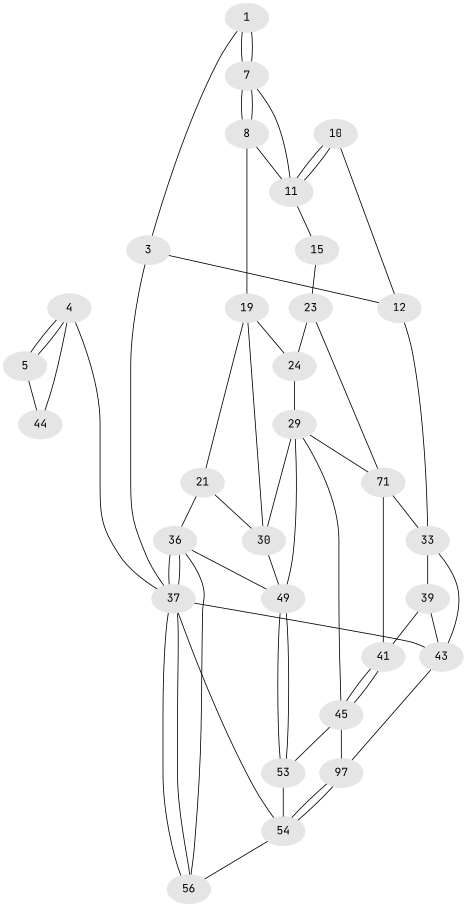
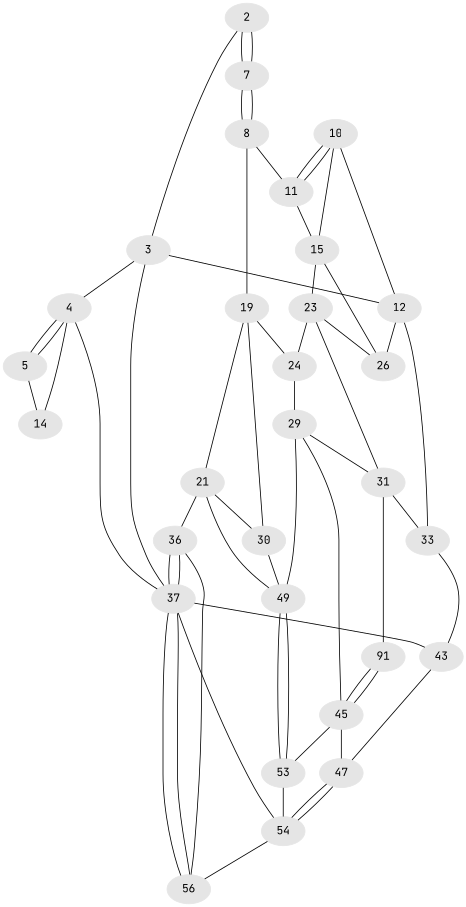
(247, 18) -> (247, 18)
(280, 131) -> none
none -> (326, 192)
none -> (109, 279)
none -> (383, 366)
(40, 424) -> (40, 424)
(279, 483) -> none
(383, 483) -> (383, 483)
(229, 570) -> (230, 548)
(428, 599) -> none
(383, 657) -> (383, 657)
(341, 773) -> (341, 773)
